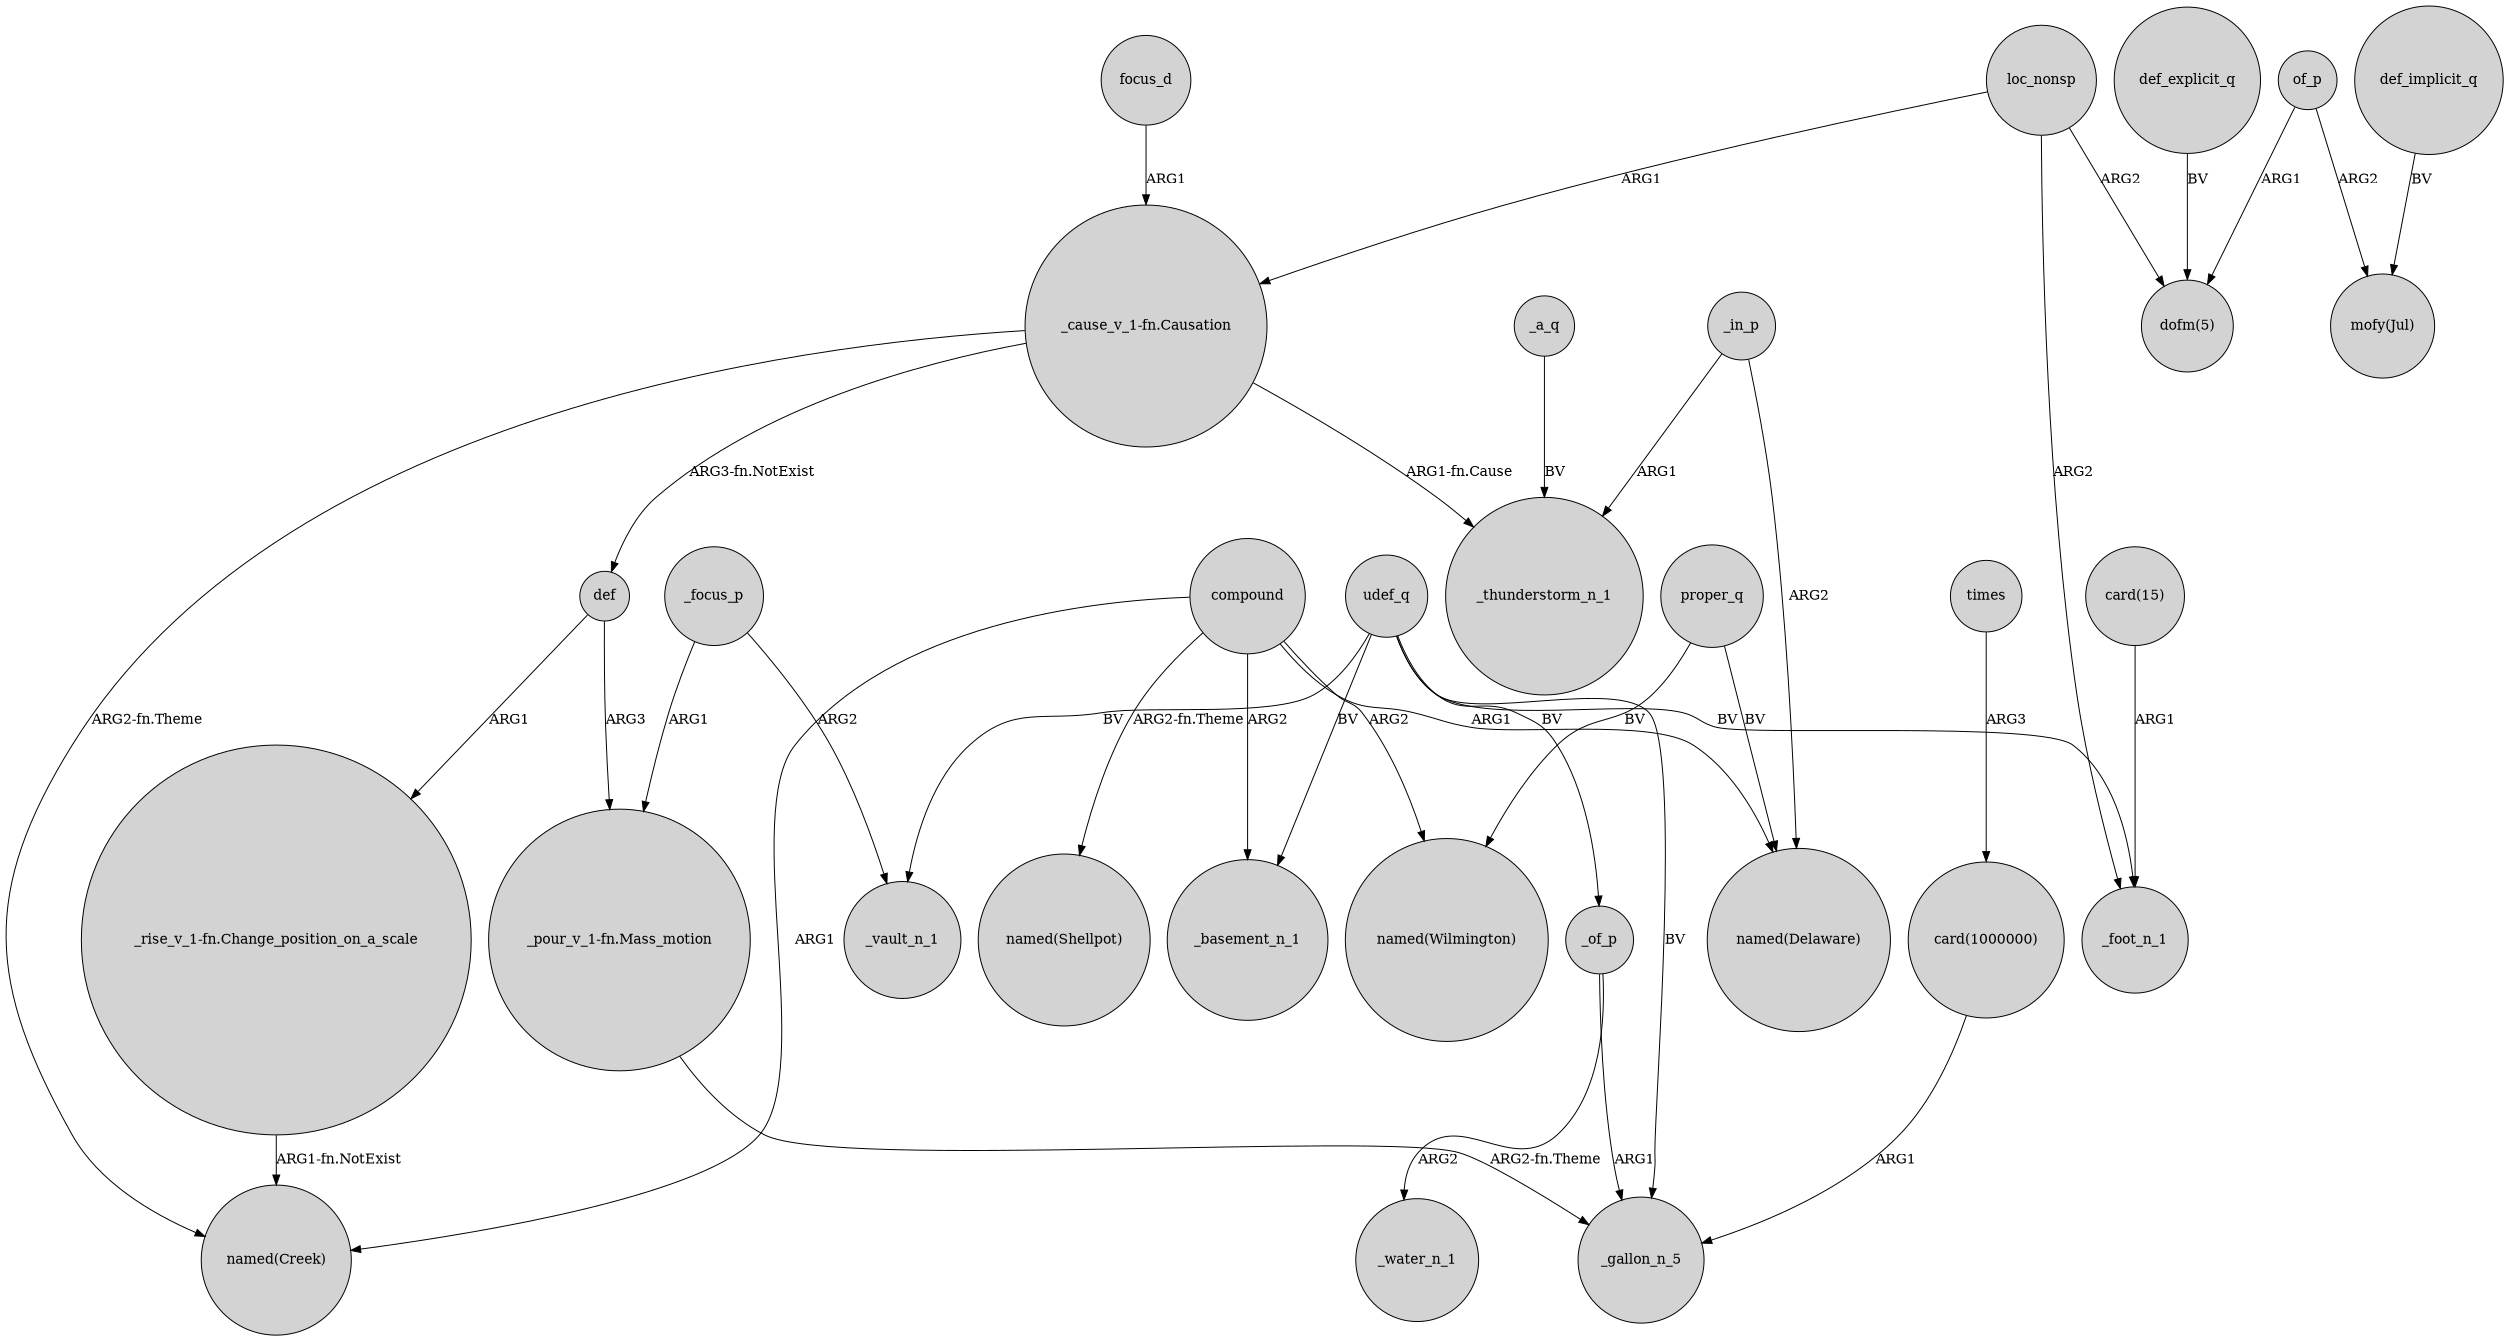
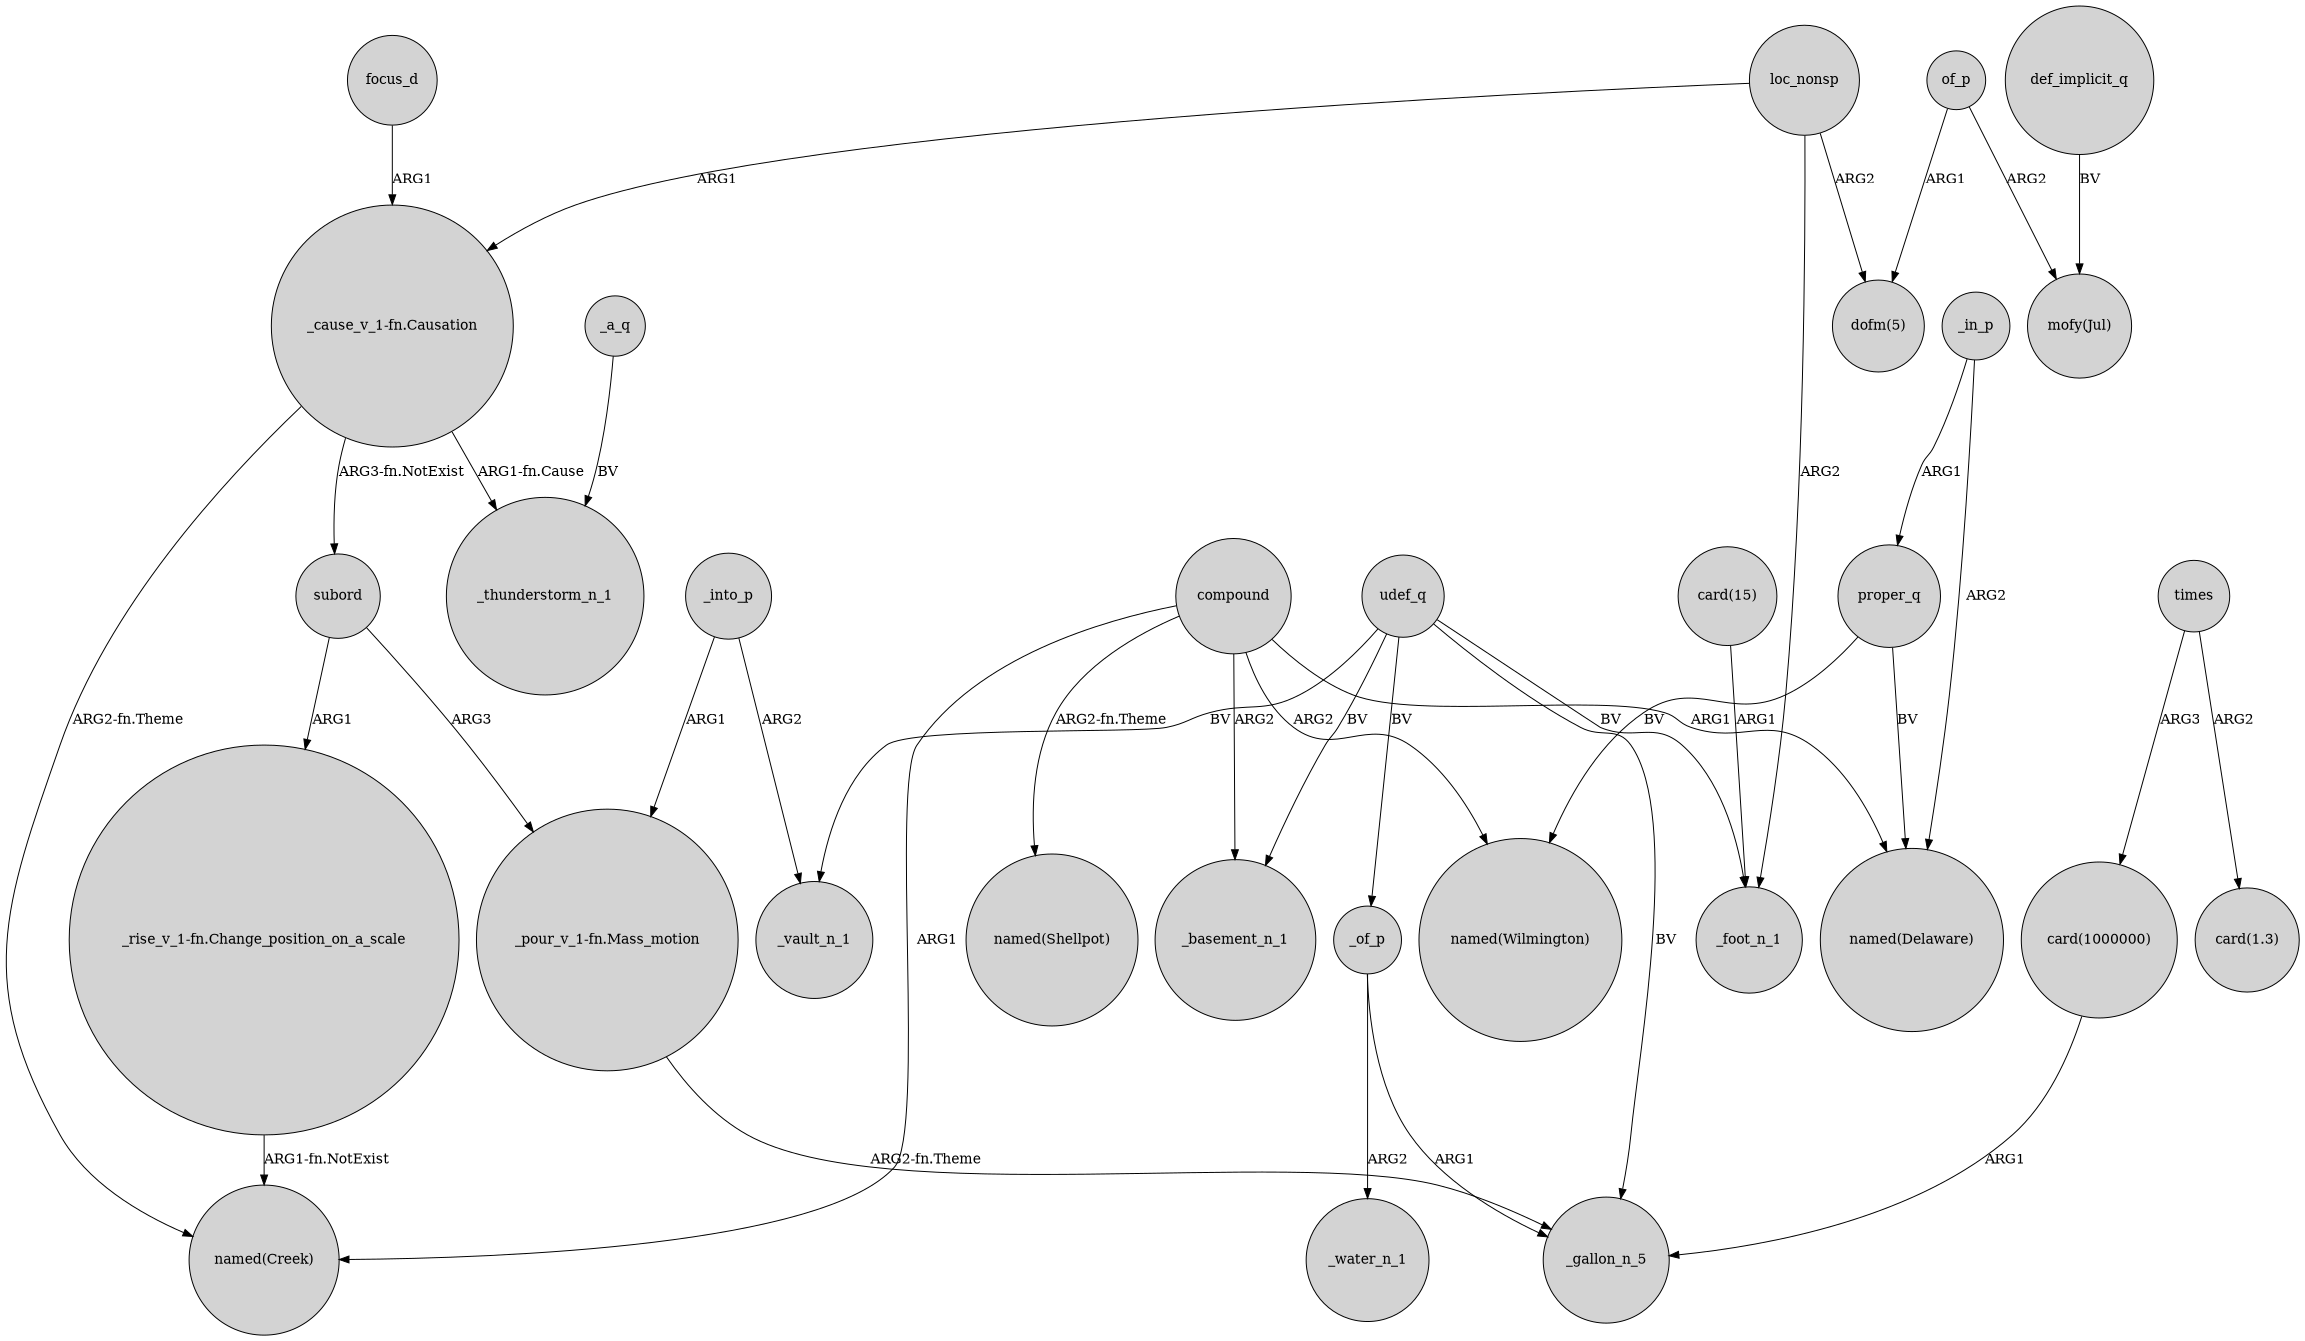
(2187, 80) -> none
(1665, 431) -> (1933, 448)
(605, 596) -> (338, 596)
(714, 596) -> (729, 596)
none -> (2247, 940)
